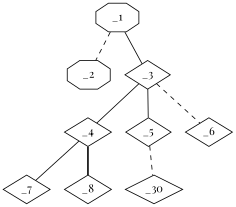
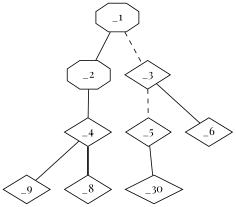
(103, 46) -> (103, 46)
(133, 48) -> (133, 48)
(118, 103) -> (88, 104)
(148, 103) -> (148, 103)
(178, 103) -> (178, 103)
(151, 161) -> (151, 161)
(27, 189) -> (27, 189)
